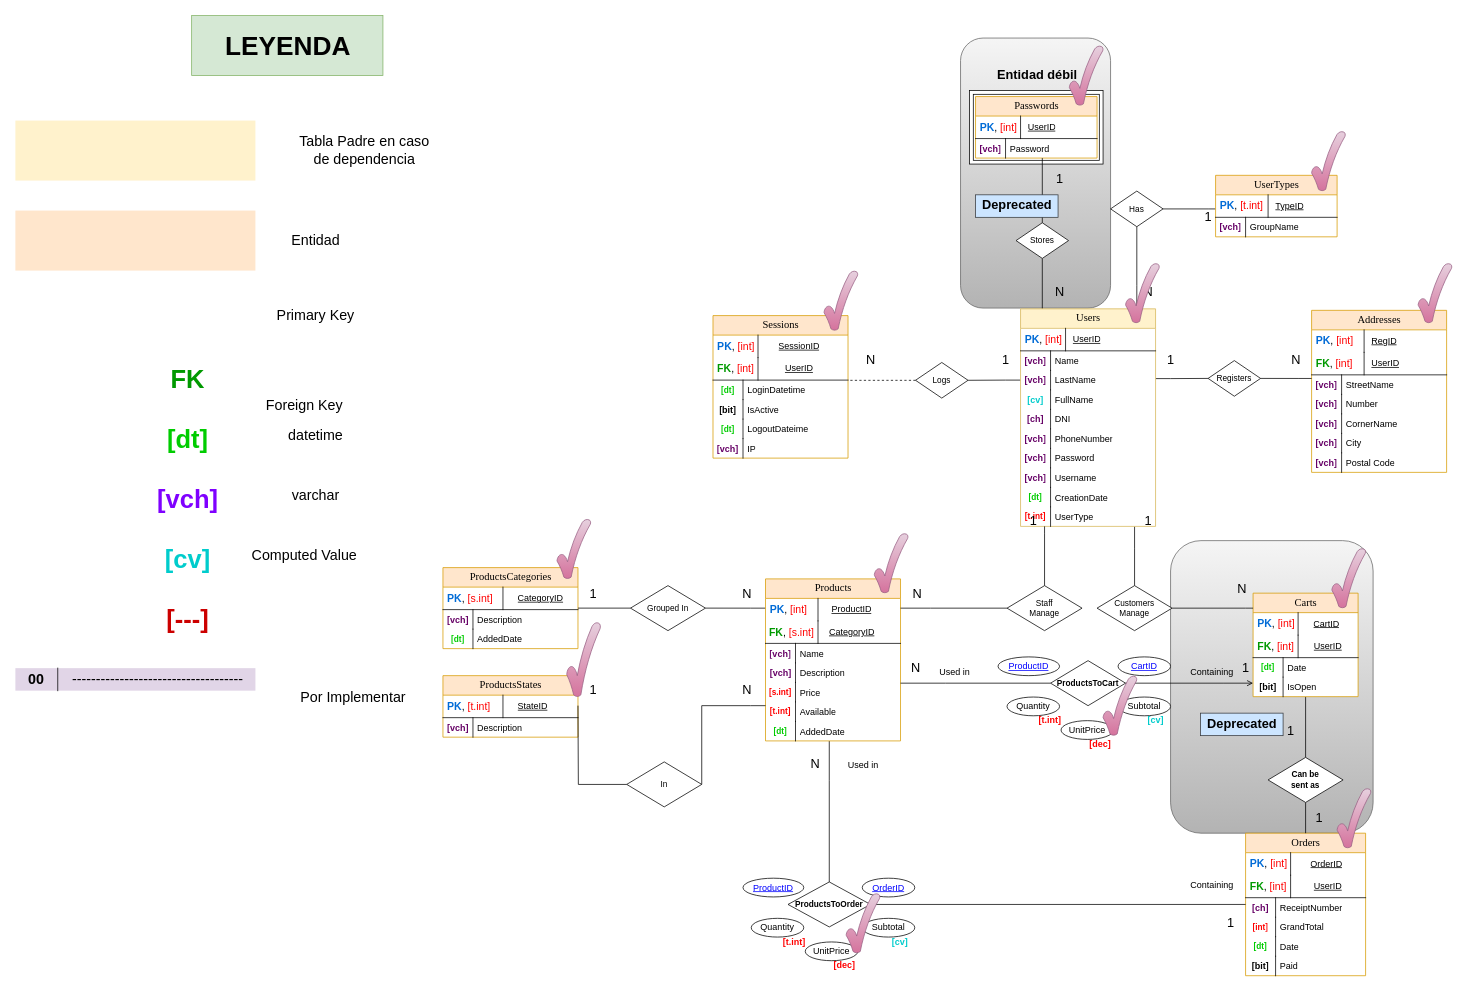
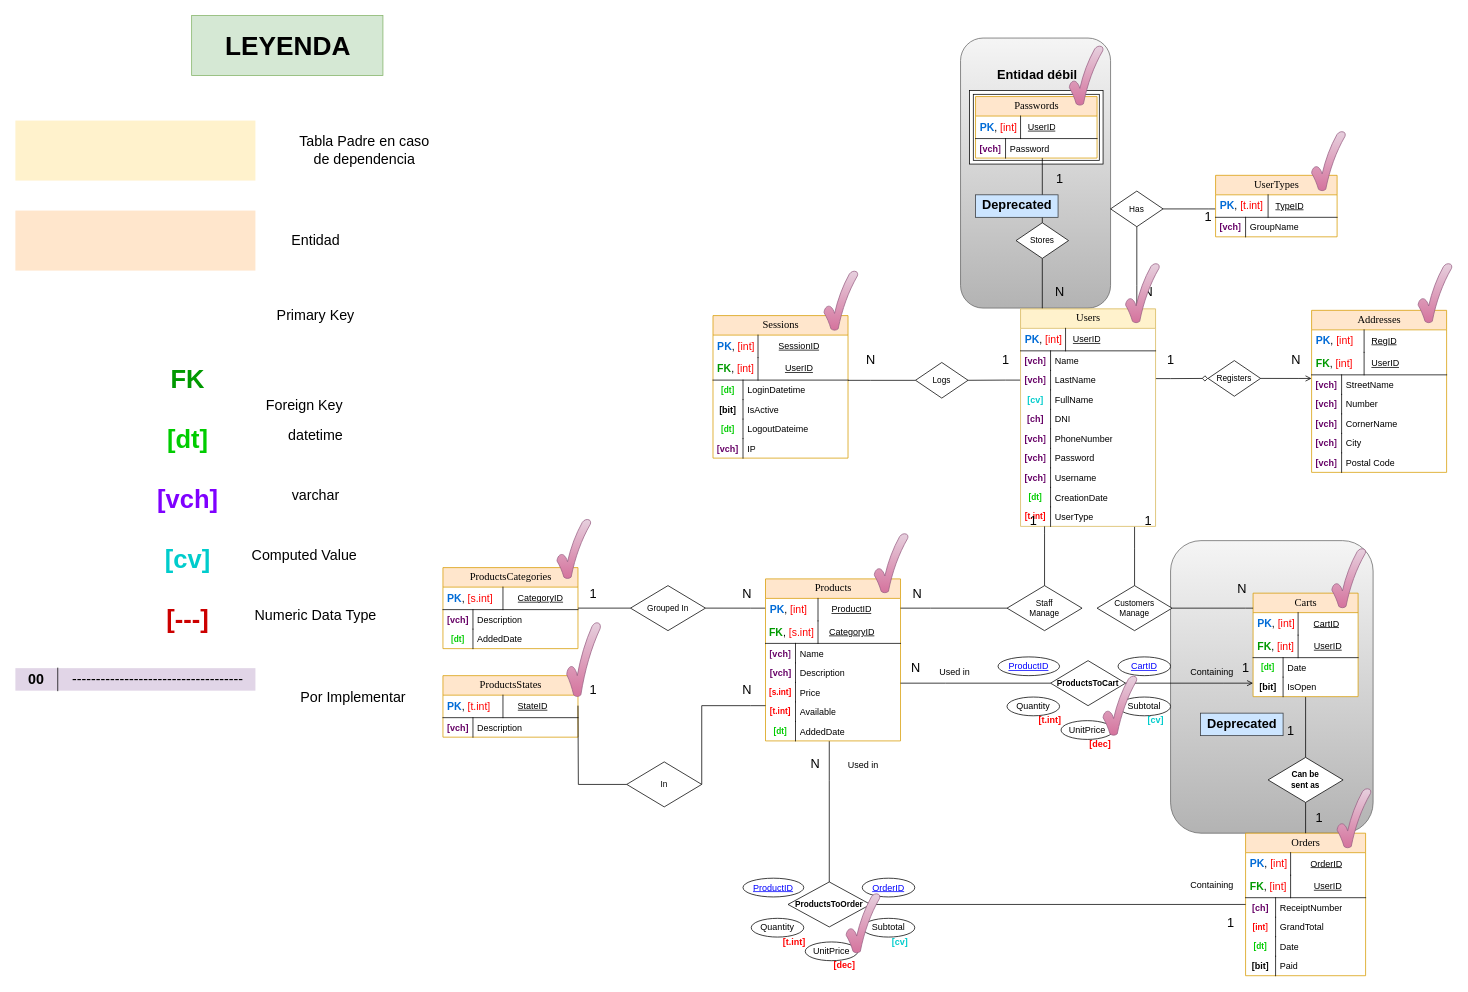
(1204, 378) -> (1201, 378)
(1307, 378) -> (1306, 378)
(882, 380) -> (882, 380)
none -> (315, 615)
